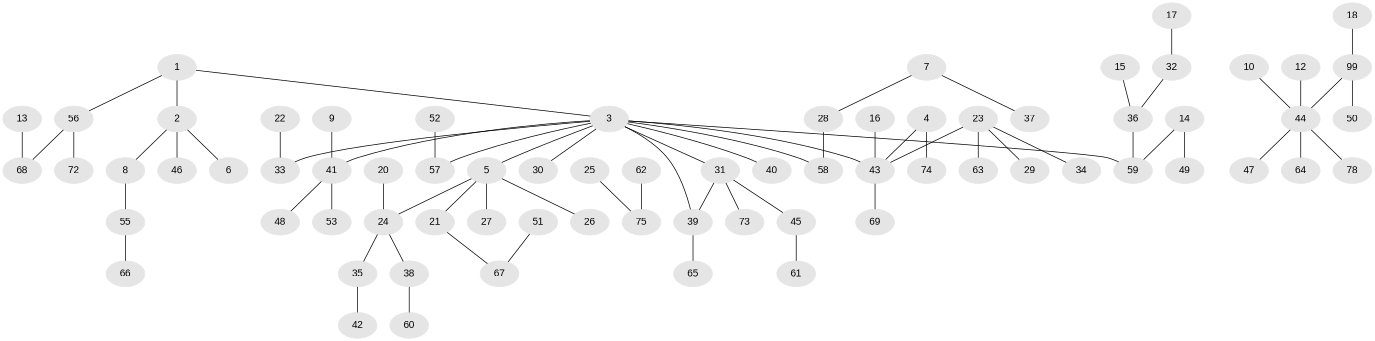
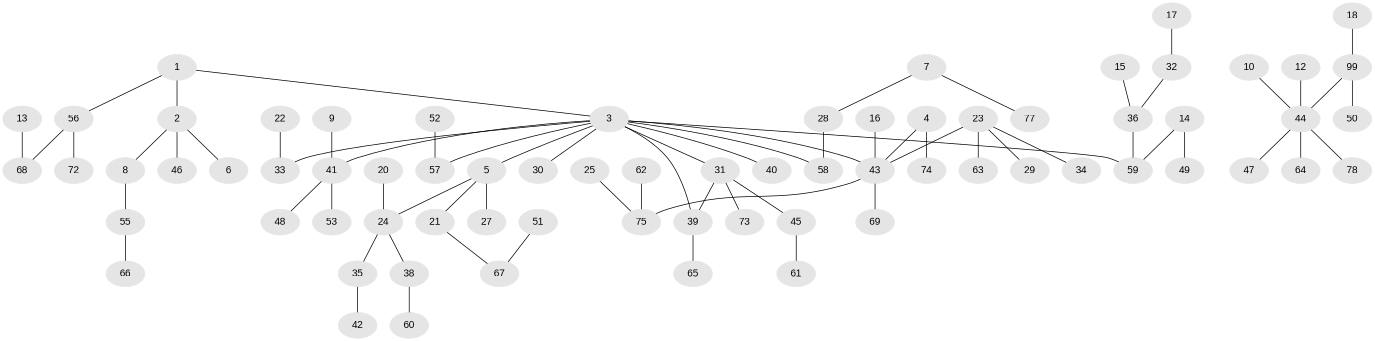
(1030, 119) -> (1030, 119)
none -> (769, 196)
(590, 222) -> none
